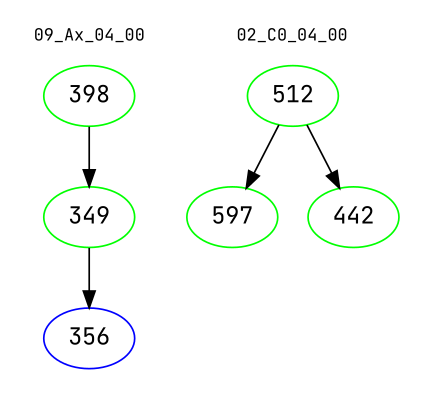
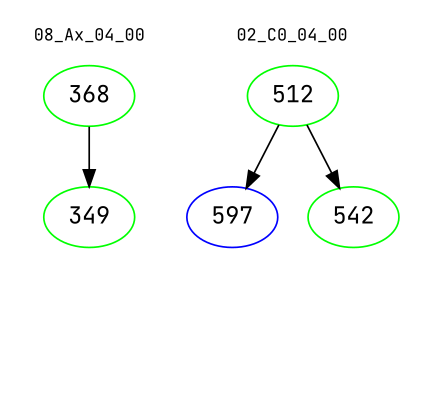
(90, 36) -> (90, 36)
(89, 96) -> (89, 96)
(232, 217) -> (232, 217)
(354, 217) -> (354, 217)
(89, 338) -> none
